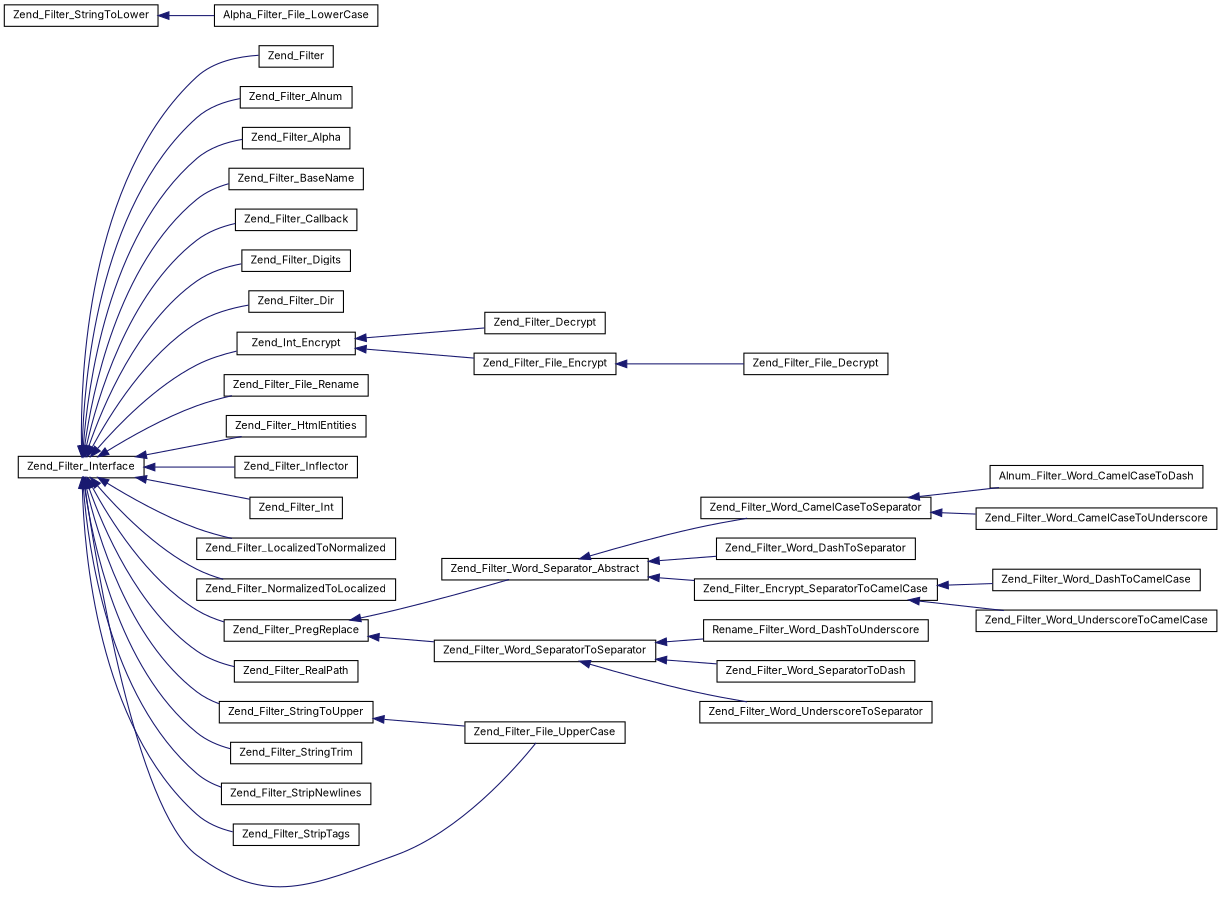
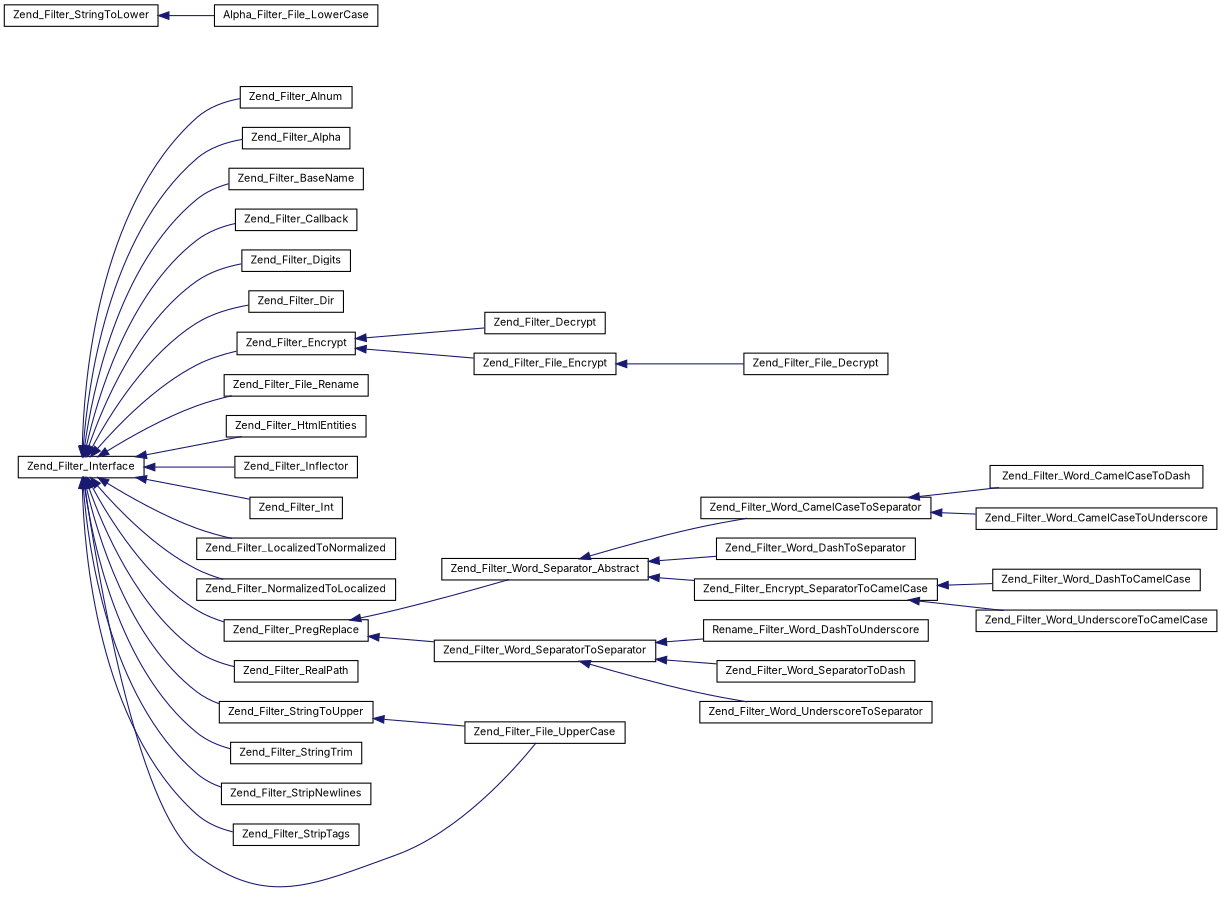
(296, 56) -> none
(296, 343) -> (296, 343)
(1097, 477) -> (1097, 477)
